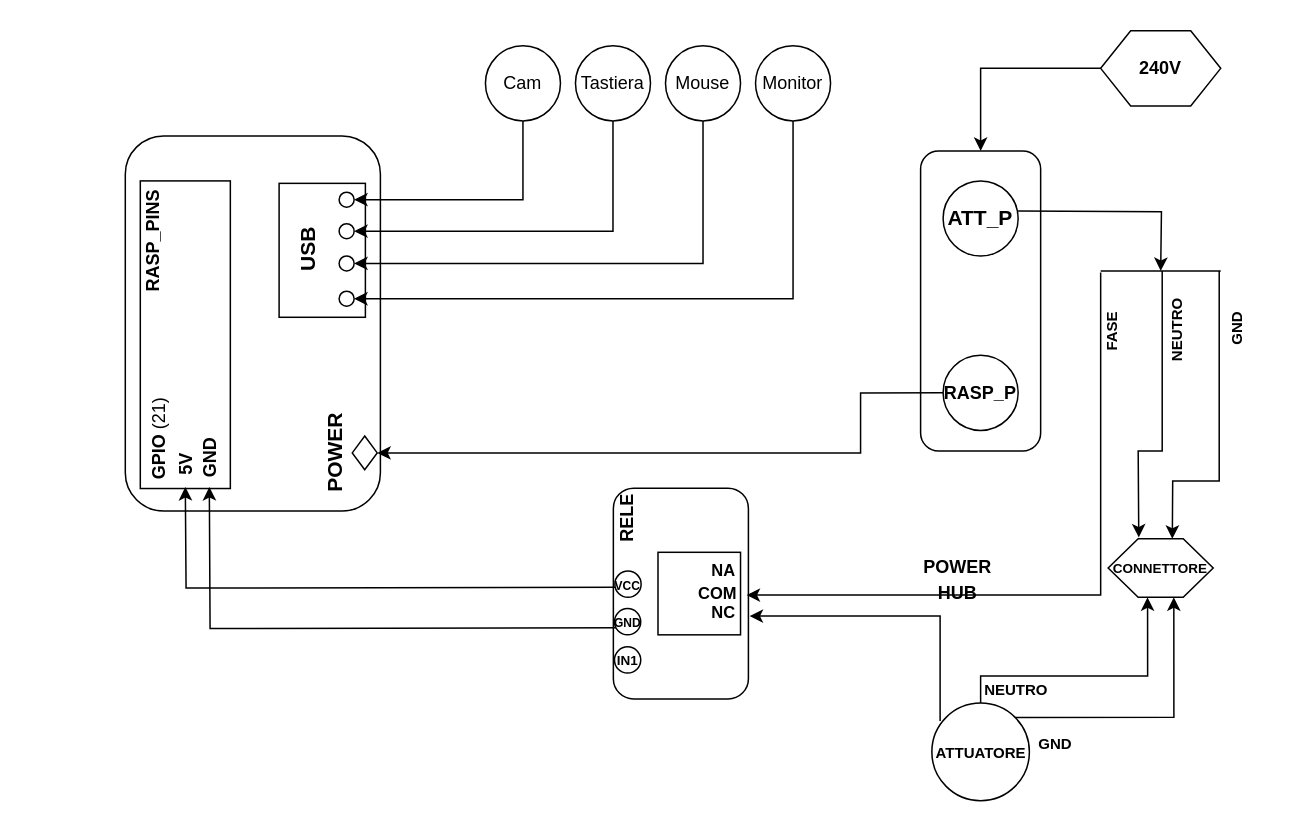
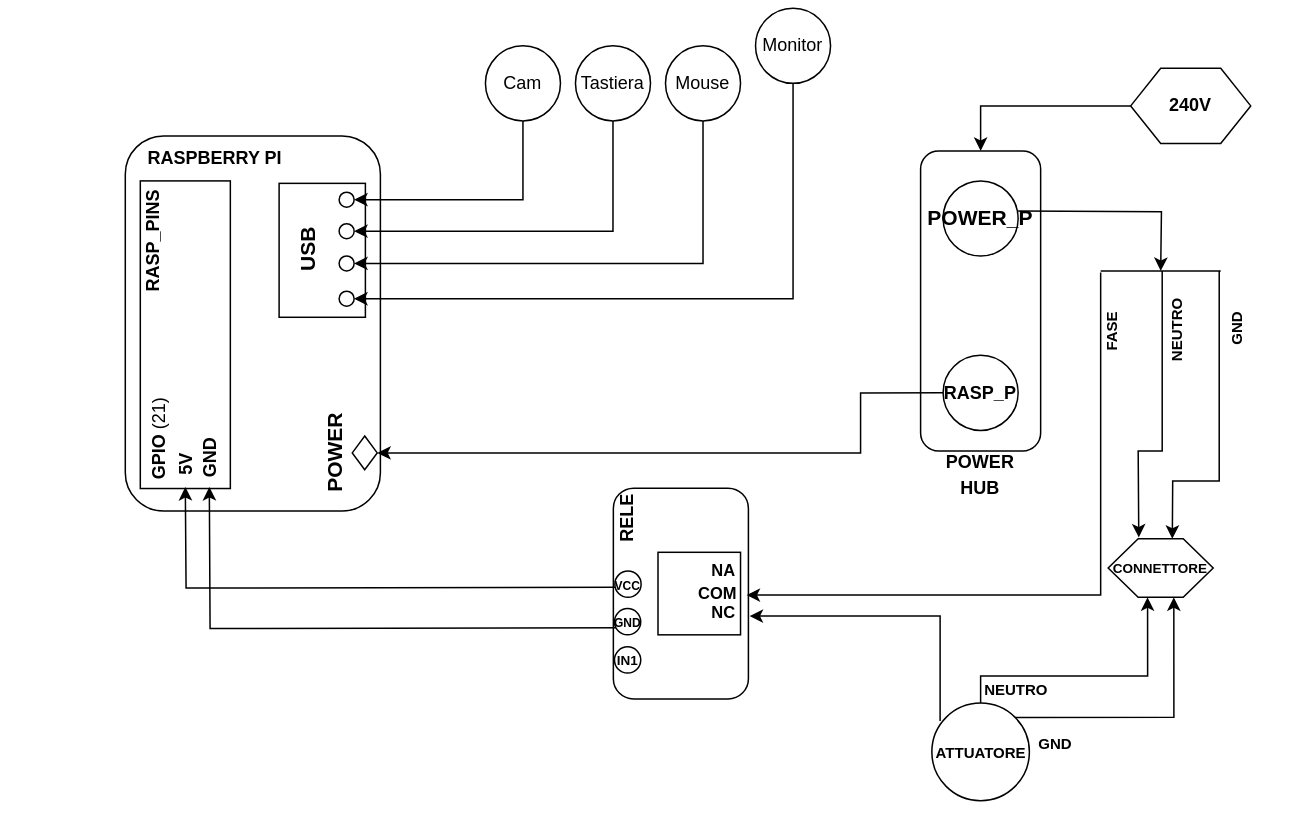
(1160, 68) -> (1190, 106)
(793, 83) -> (793, 46)
none -> (215, 158)
(980, 218) -> (980, 218)
(958, 578) -> (980, 473)
